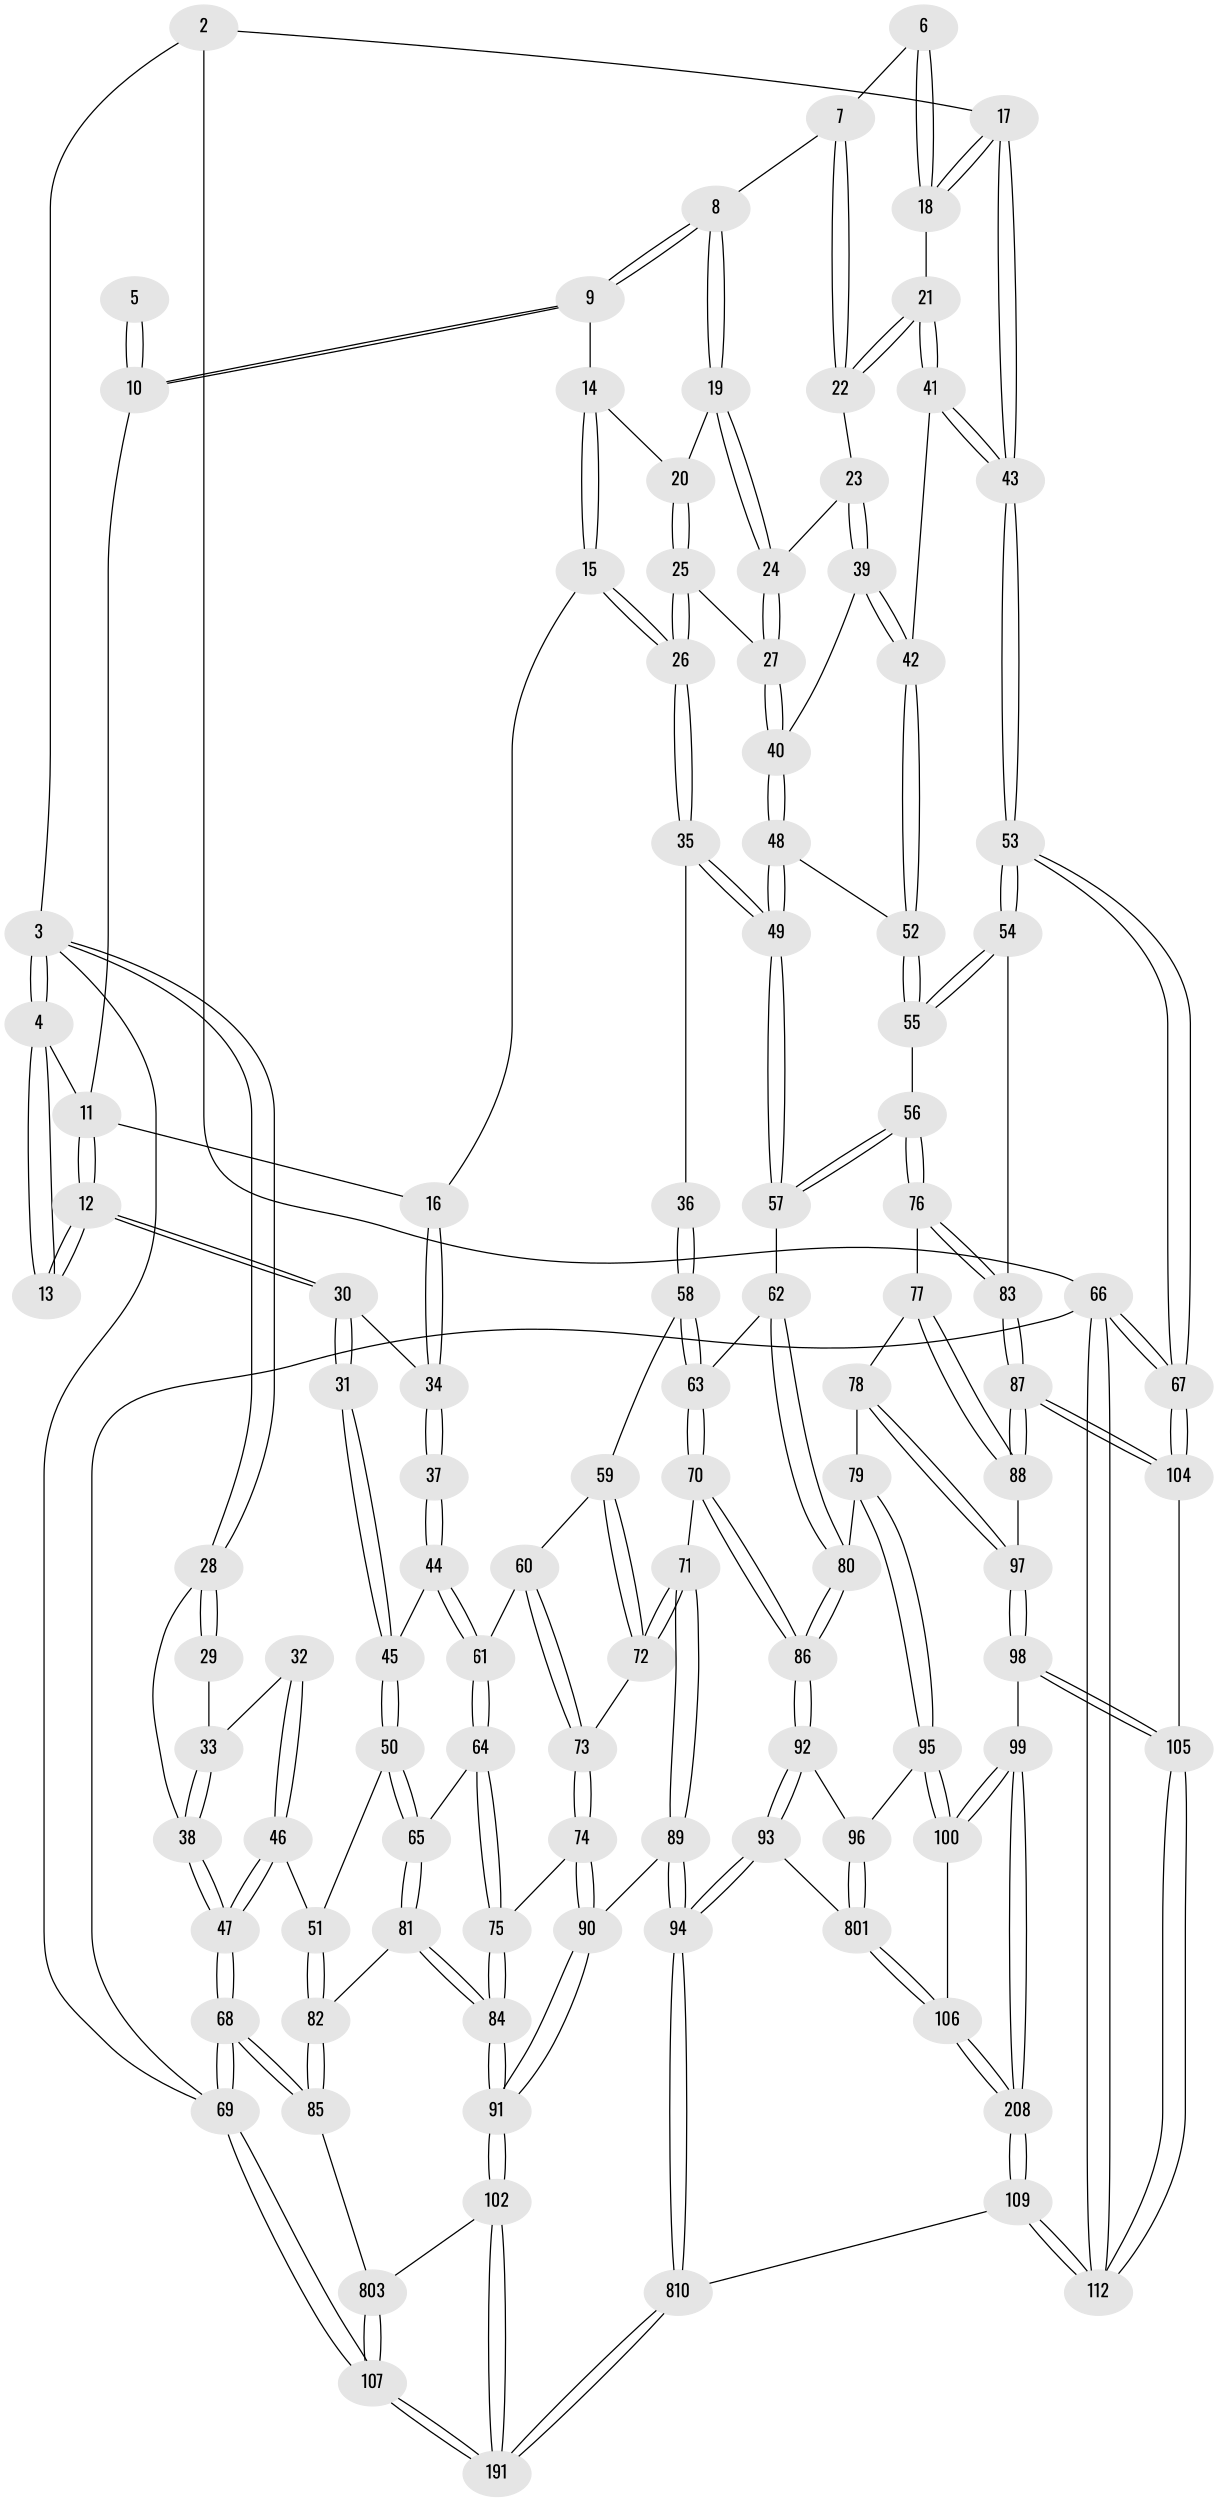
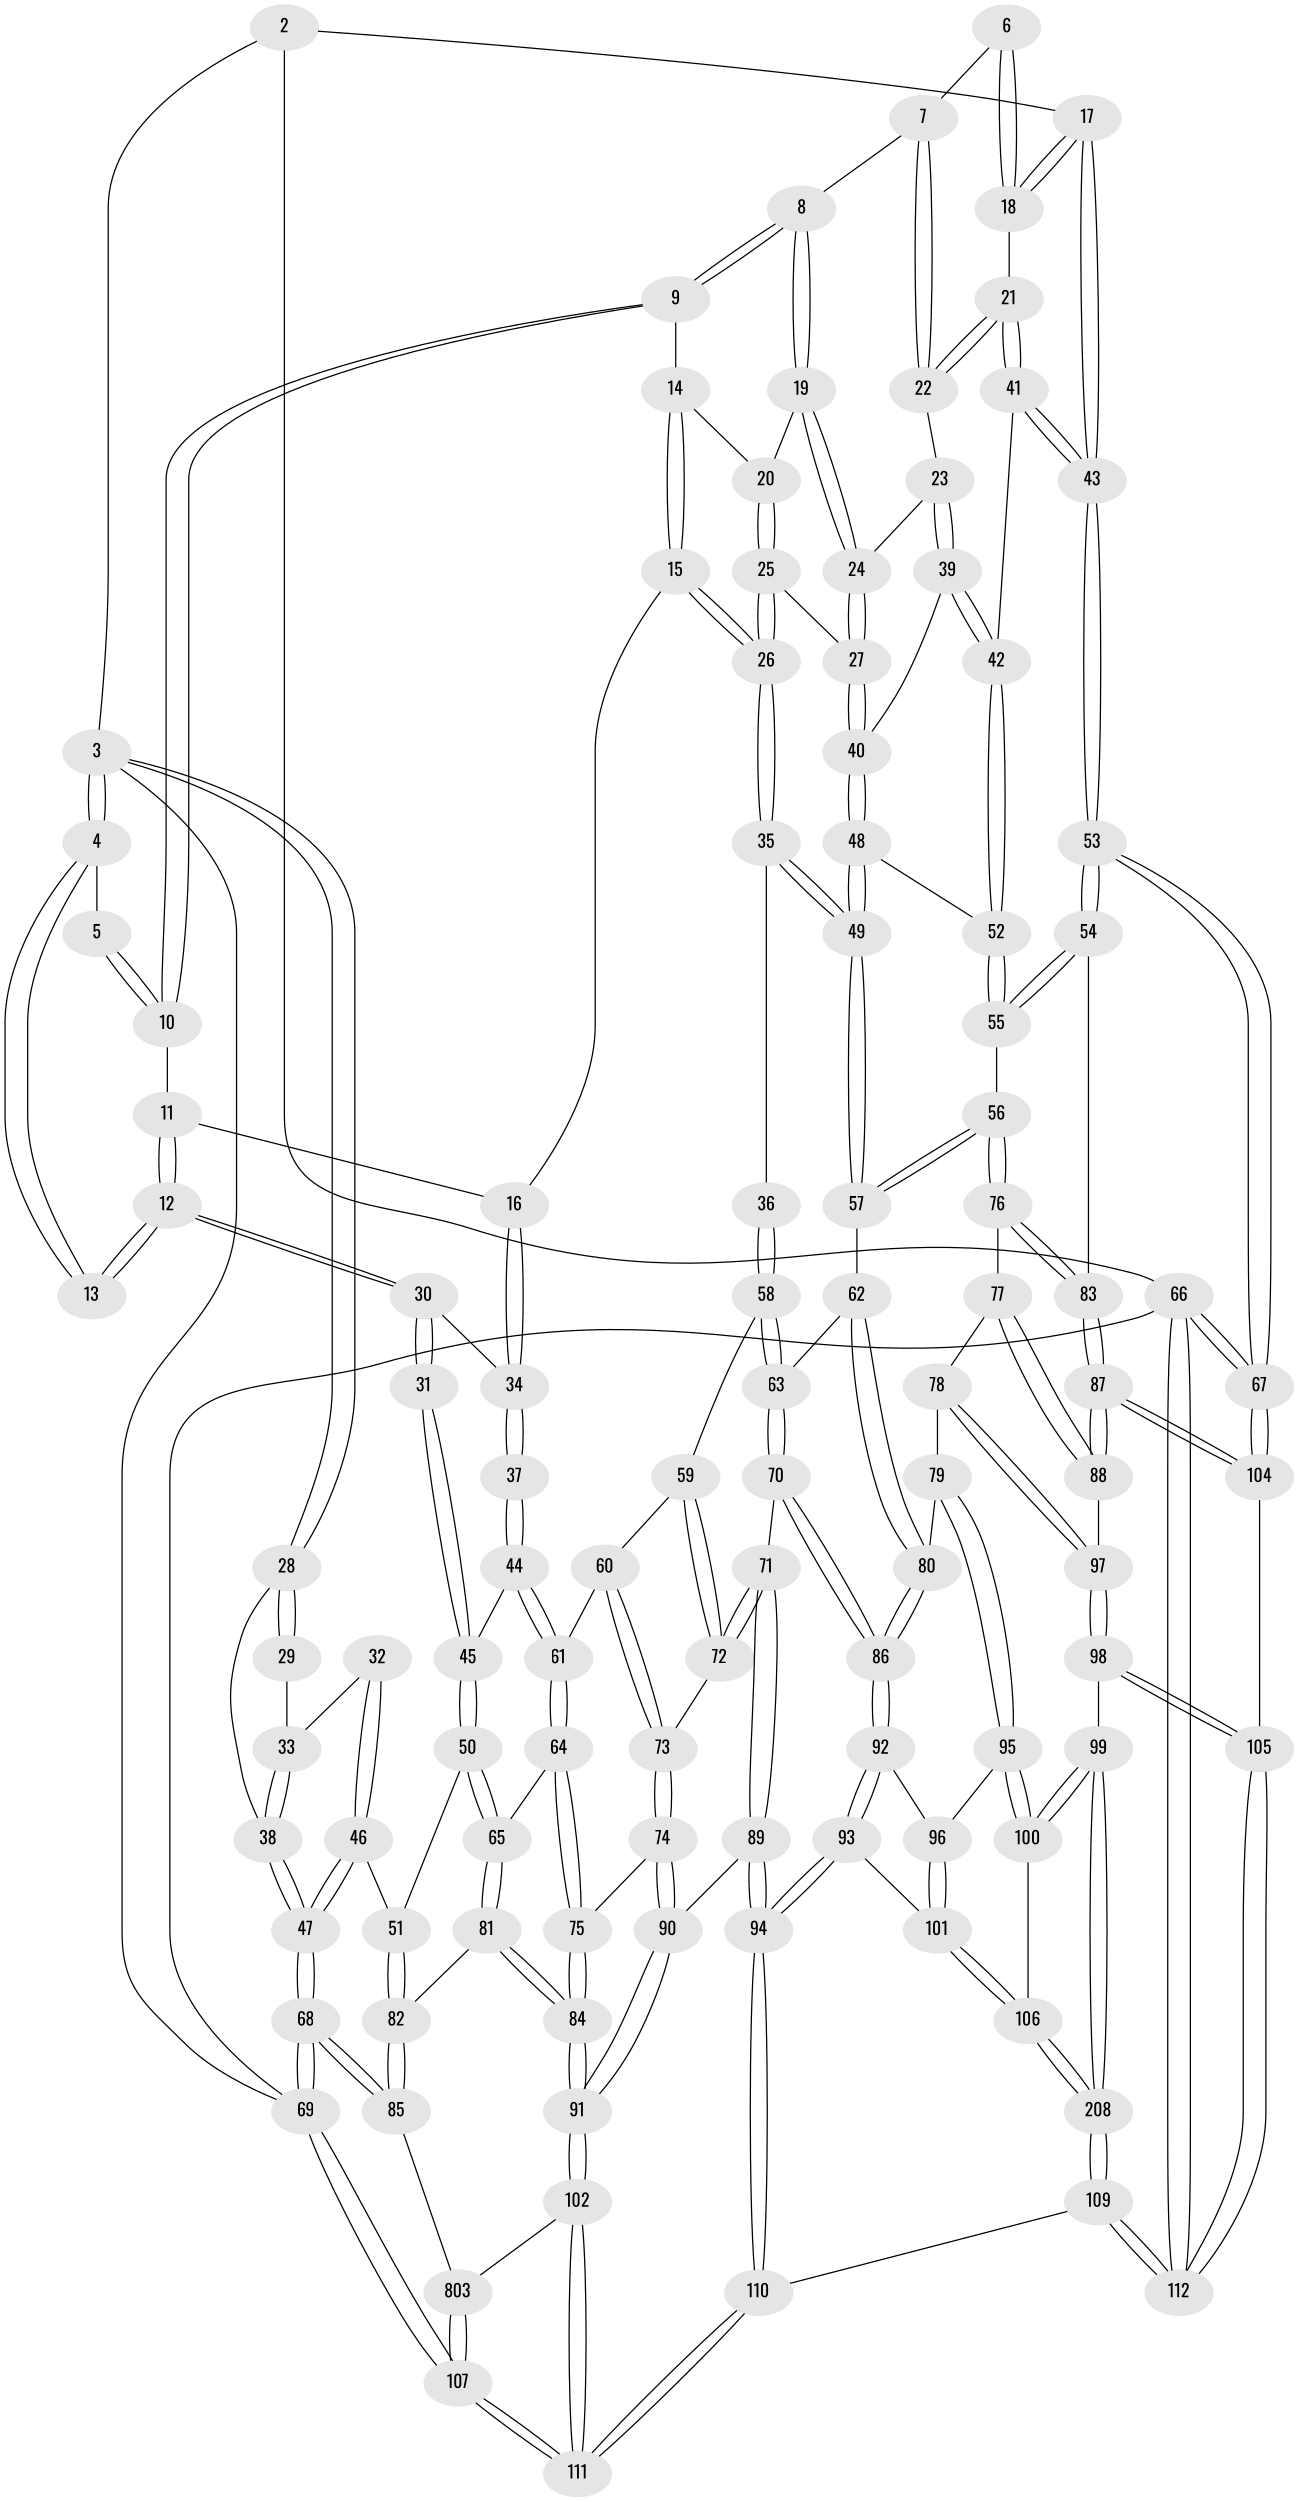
(63, 1070) -> (97, 889)
(857, 1930) -> (937, 1930)
(678, 2293) -> (759, 2293)
(497, 2474) -> (578, 2474)
